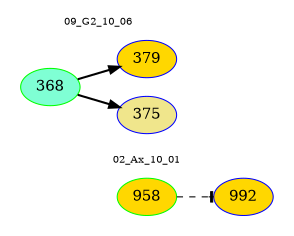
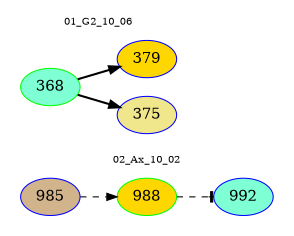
(99, 22) -> (99, 22)
(147, 160) -> (147, 160)
none -> (50, 197)
(147, 197) -> (147, 197)
(243, 197) -> (243, 197)
